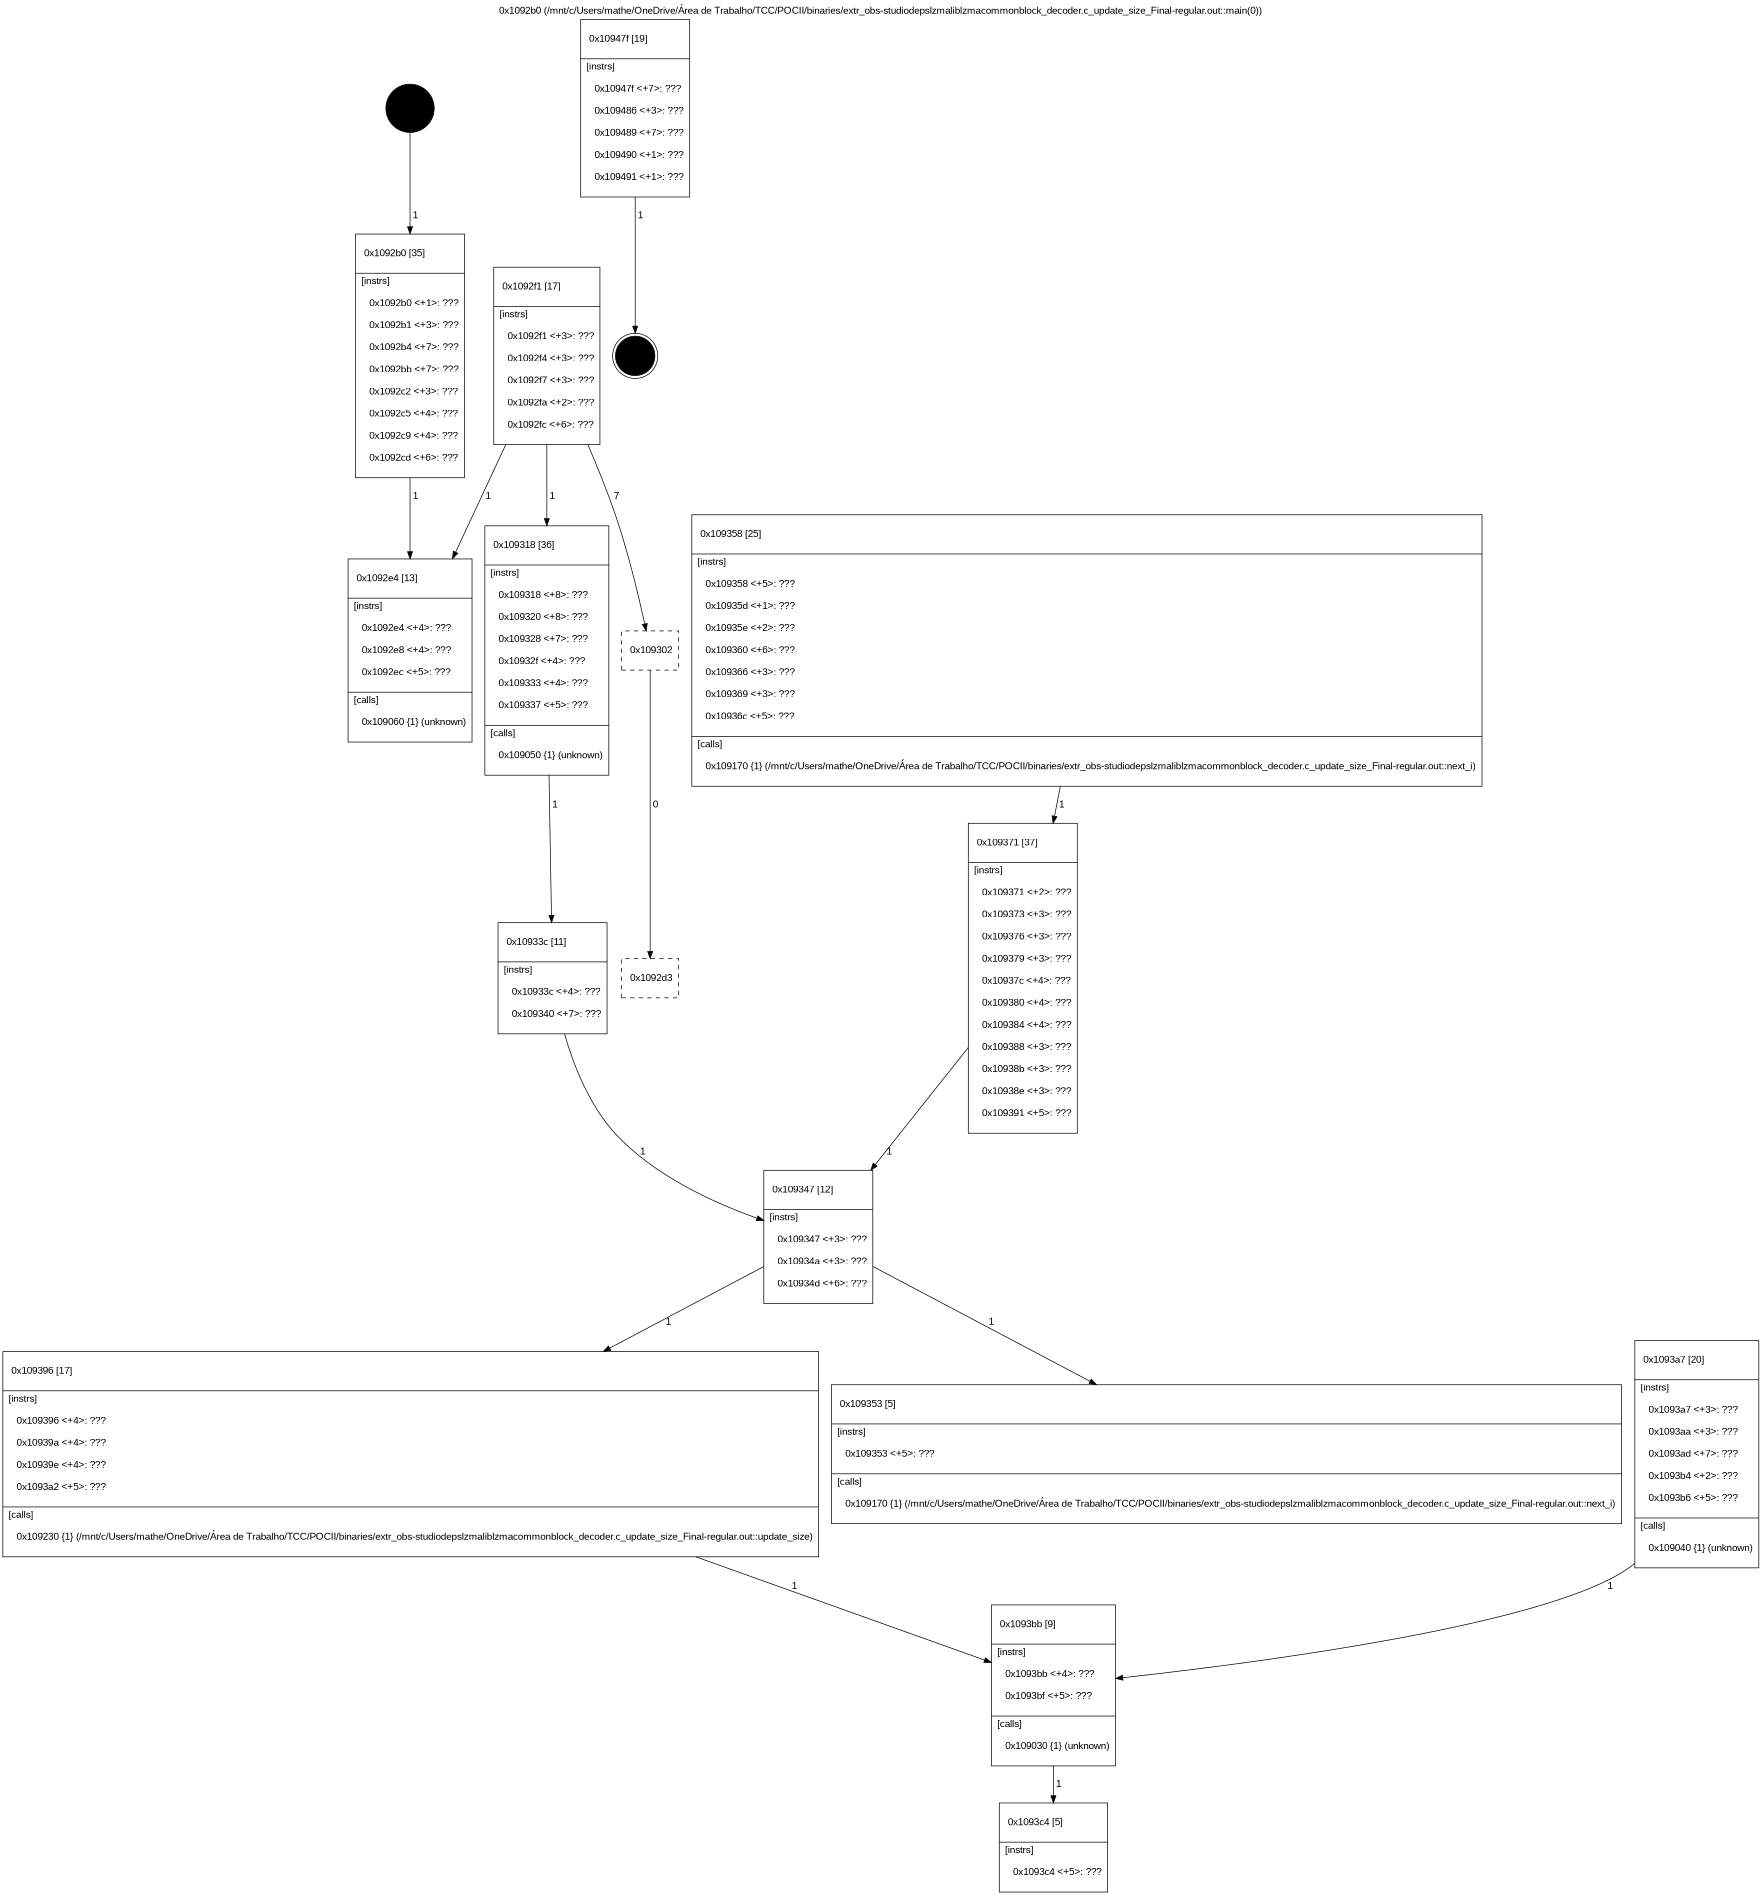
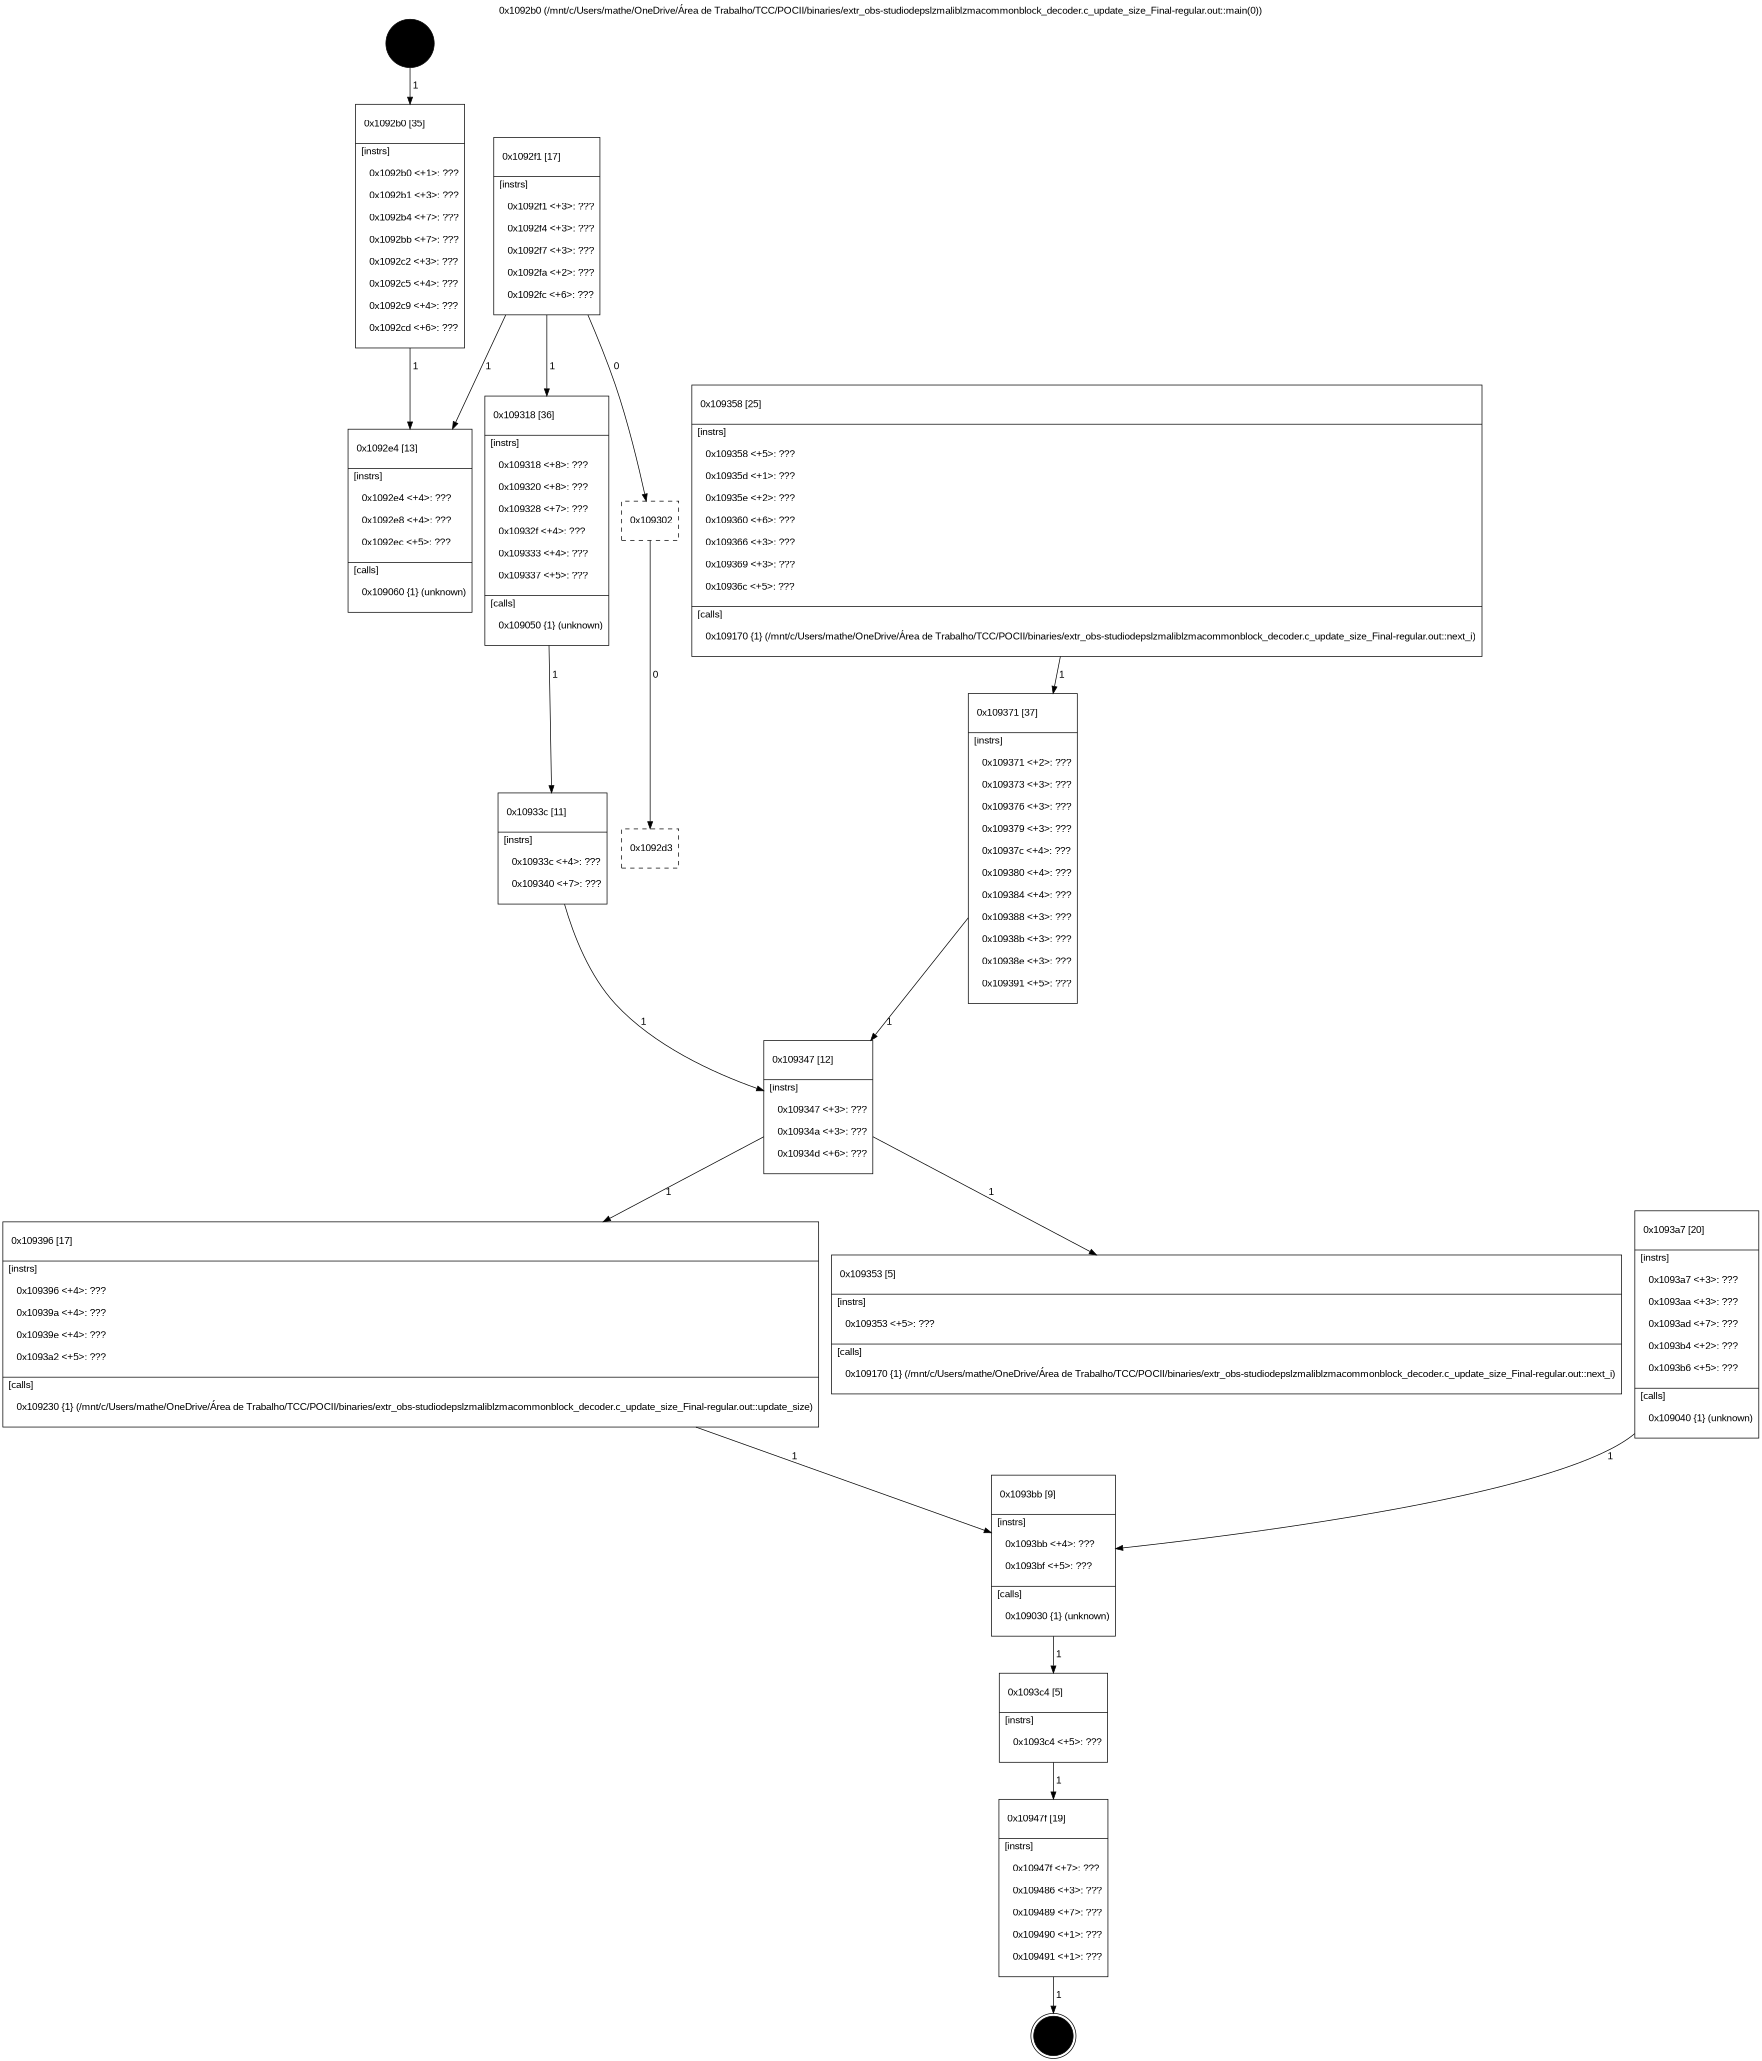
(615, 496) -> (615, 366)
none -> (1053, 1777)
